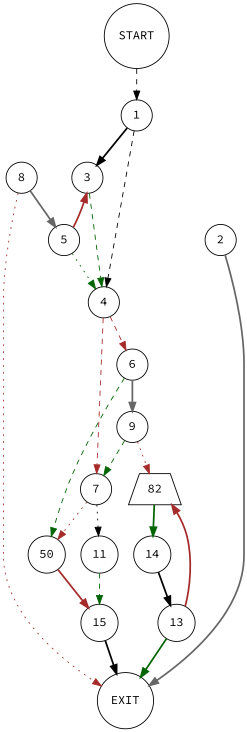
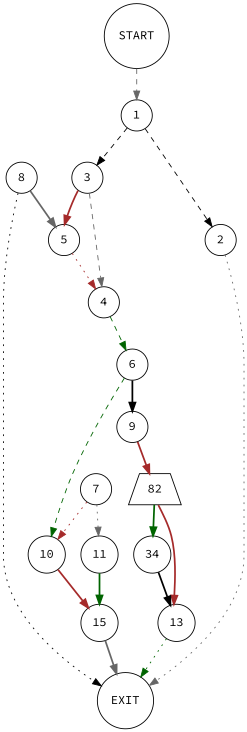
(137, 80) -> (137, 80)
(115, 143) -> (115, 143)
(121, 205) -> (176, 174)
(79, 215) -> (72, 203)
(95, 236) -> (95, 236)
(82, 268) -> (82, 268)
(116, 329) -> (116, 329)
(100, 391) -> none
(132, 392) -> (132, 392)
(3, 454) -> (3, 454)
(116, 454) -> none
(142, 454) -> (142, 454)
(244, 483) -> (244, 483)
(97, 516) -> (97, 516)
(47, 555) -> (47, 555)
(152, 555) -> (152, 555)
(190, 558) -> (174, 549)
(100, 584) -> (100, 584)
(109, 653) -> (109, 653)
(156, 654) -> (156, 654)
